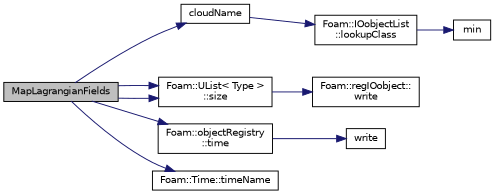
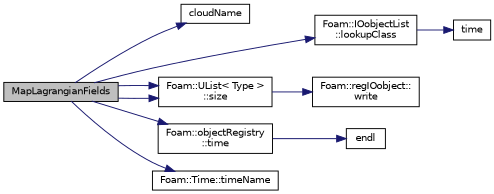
(277, 20) -> (199, 58)
(472, 30) -> (472, 30)
(366, 139) -> (366, 139)
